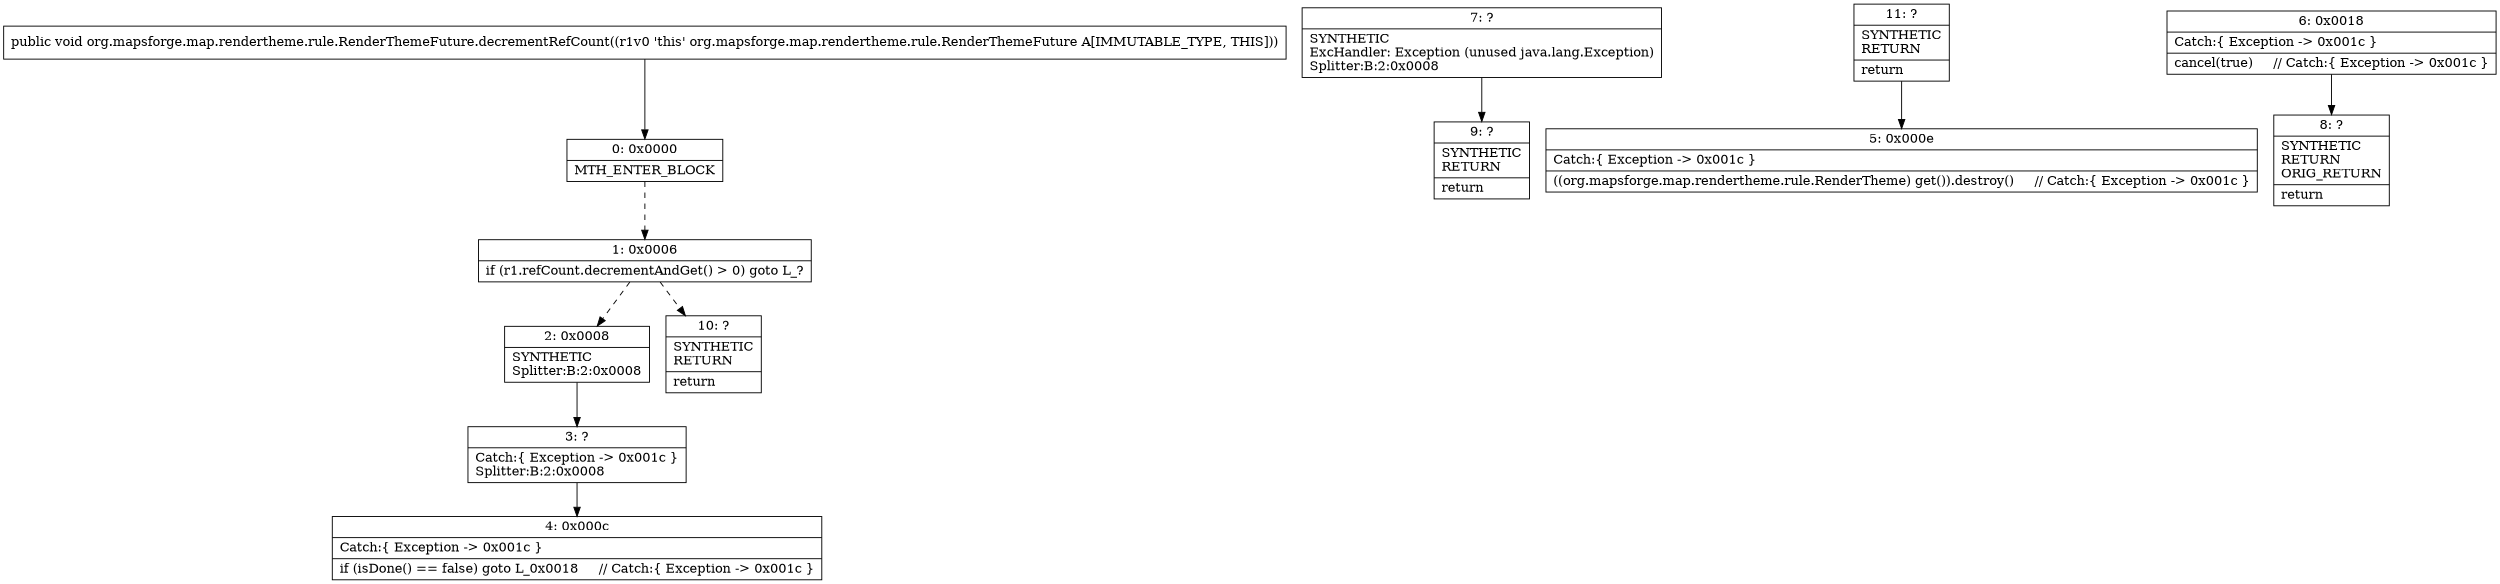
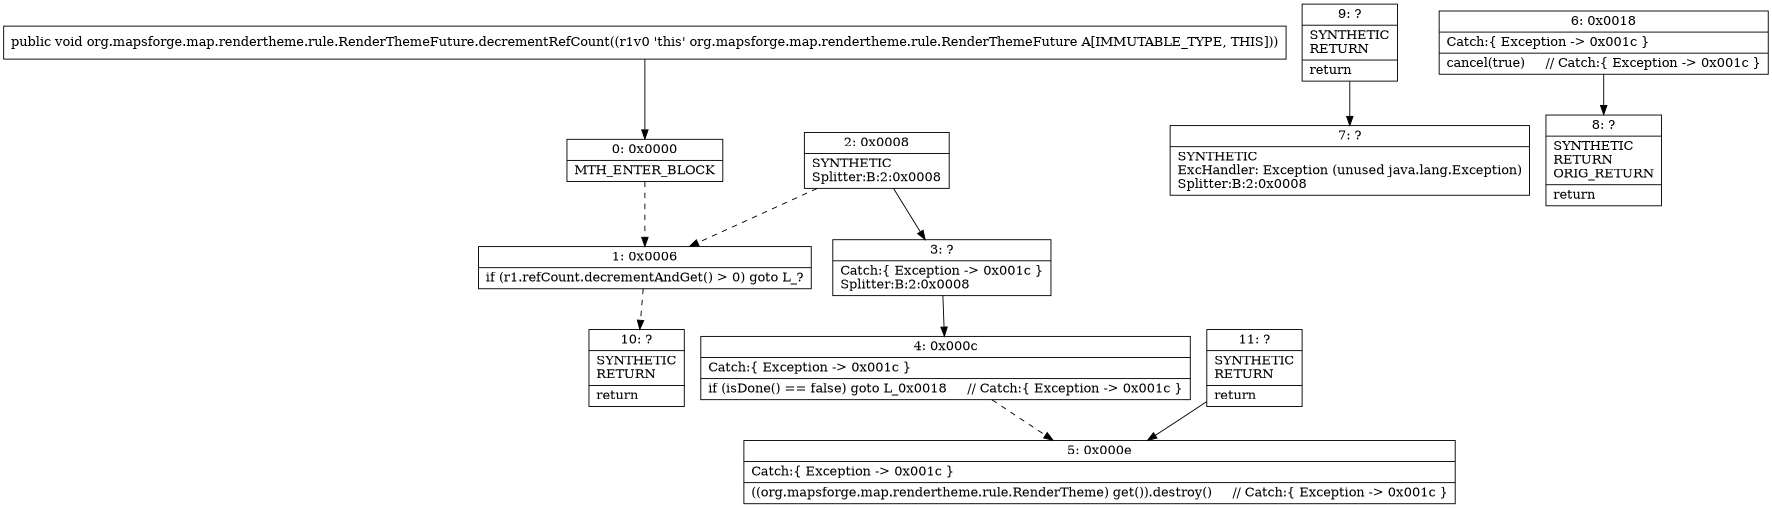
(1482, 95) -> (1350, 99)
(616, 300) -> (758, 216)
none -> (1019, 418)
